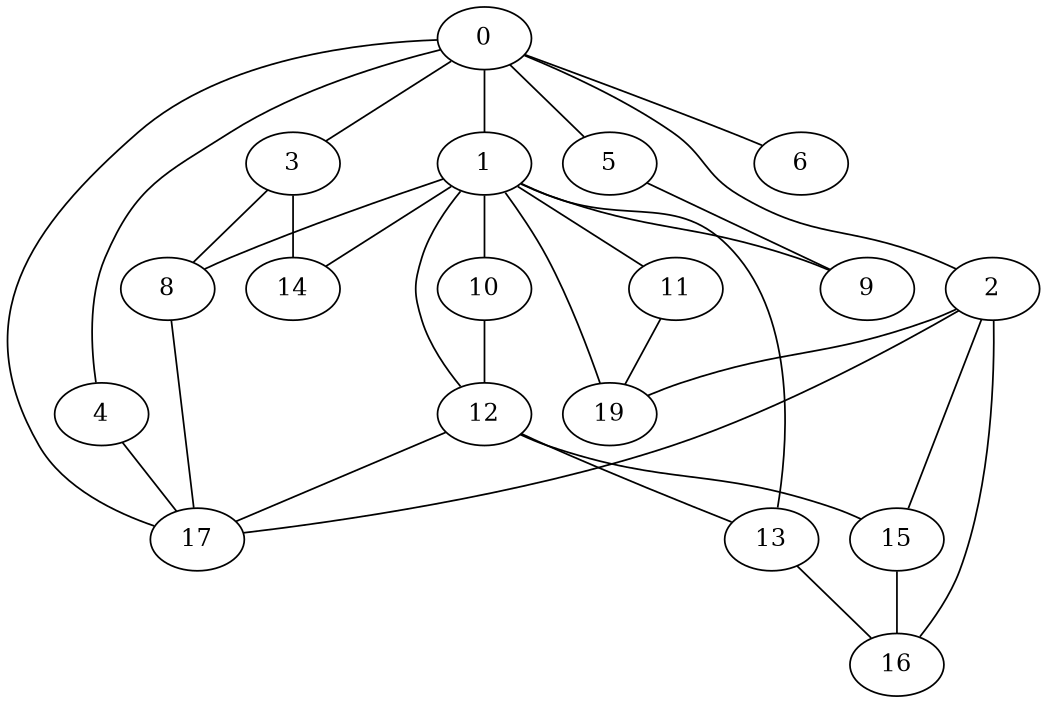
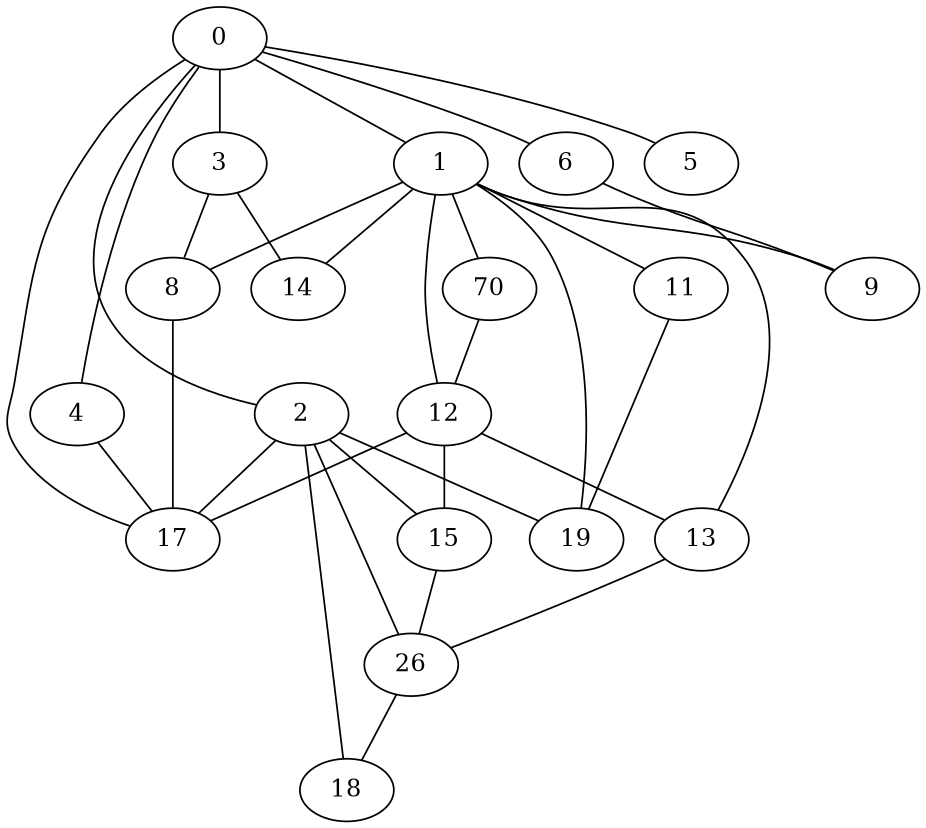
(739, 226) -> (718, 228)
(484, 289) -> (490, 289)
(897, 665) -> (411, 665)
none -> (347, 790)
